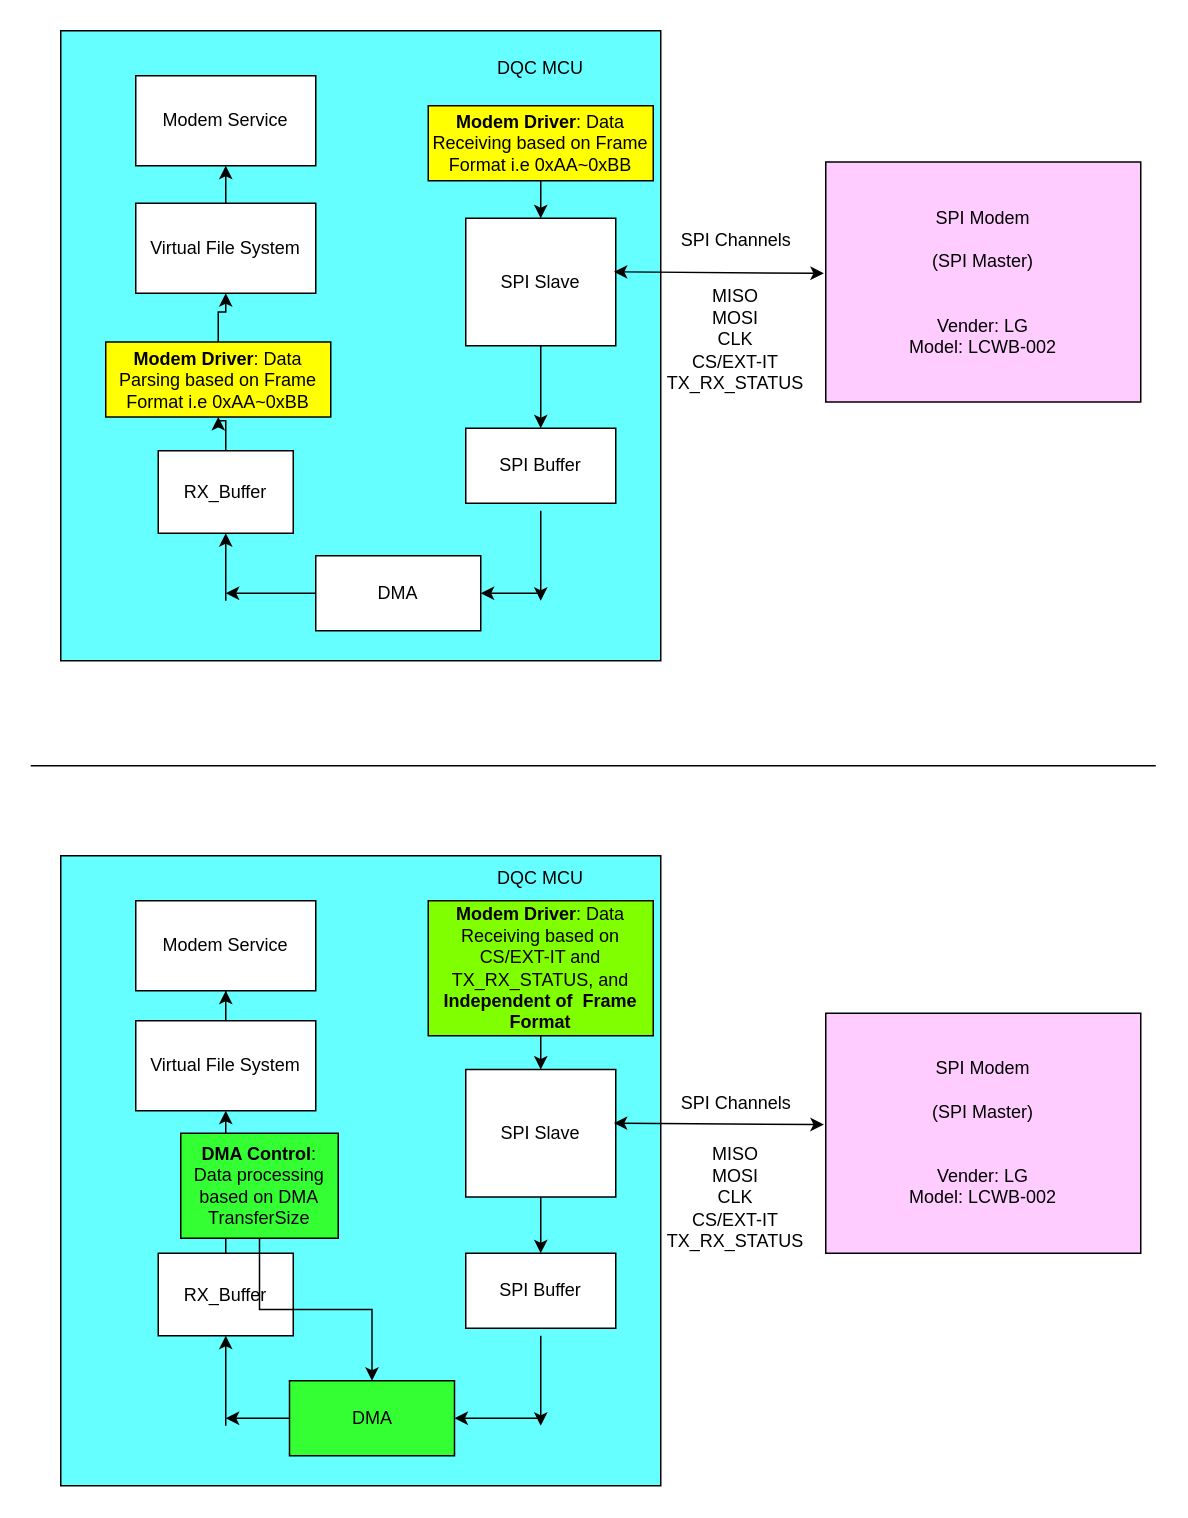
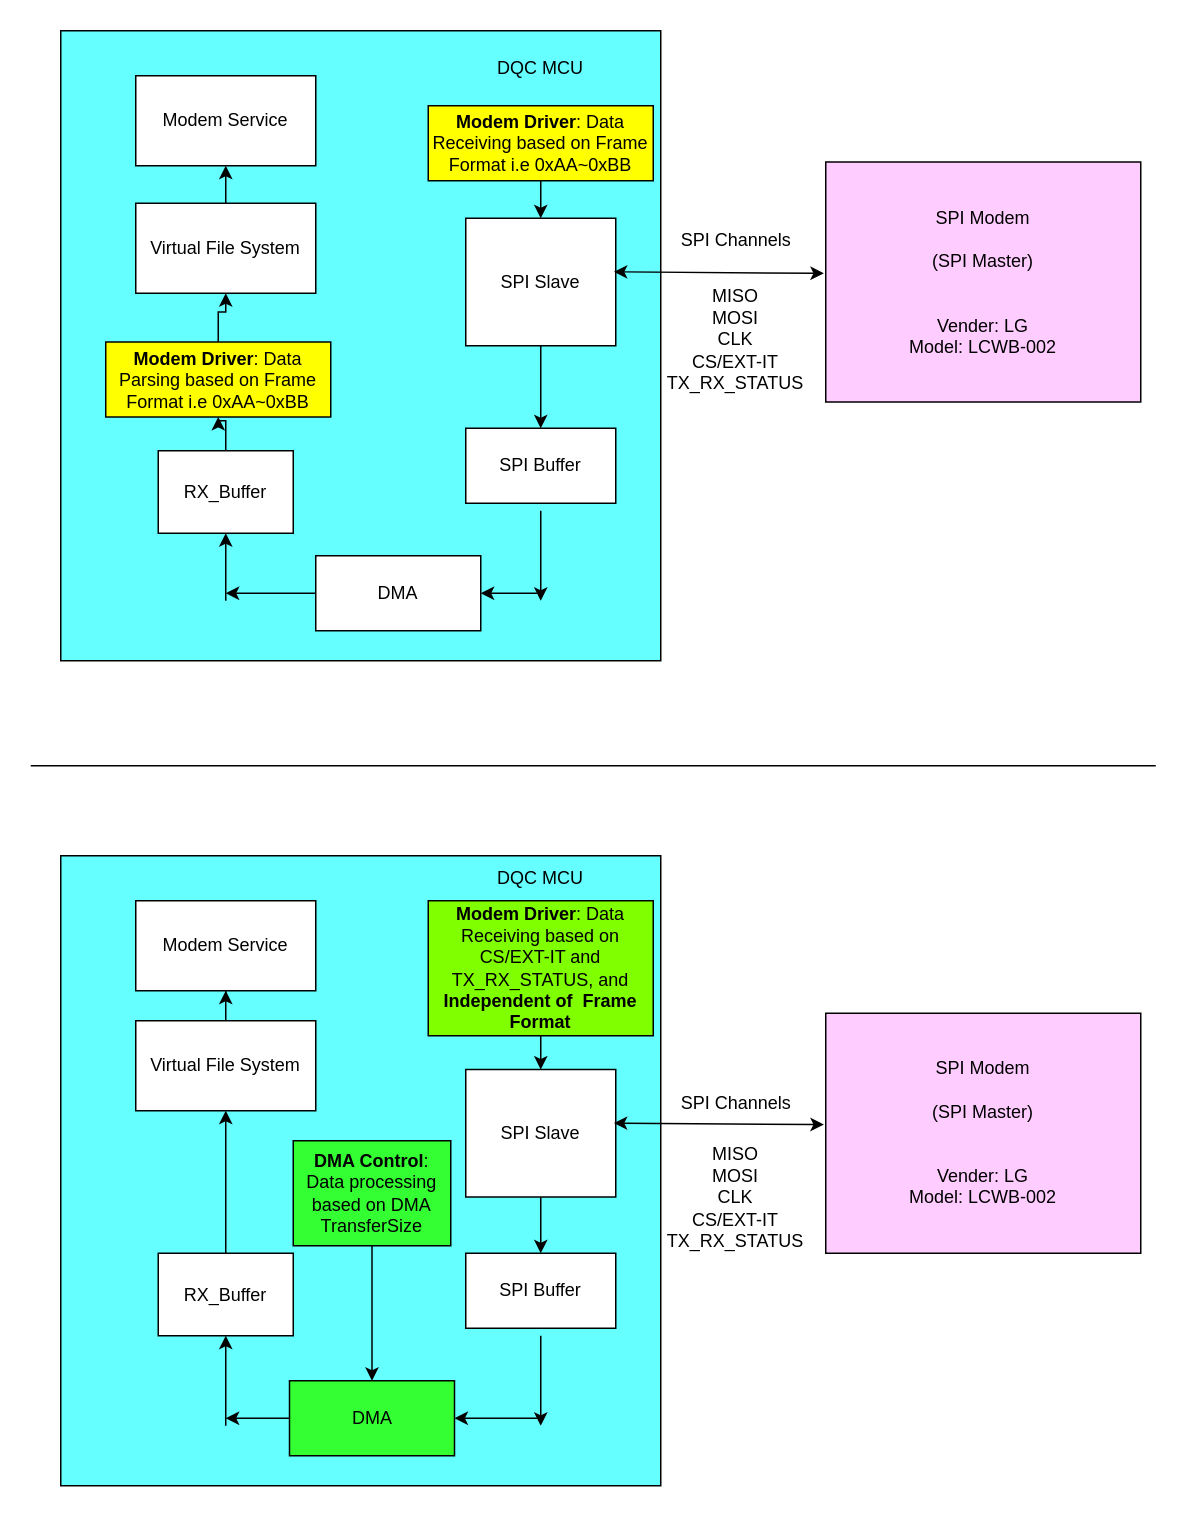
(260, 1186) -> (372, 1193)
